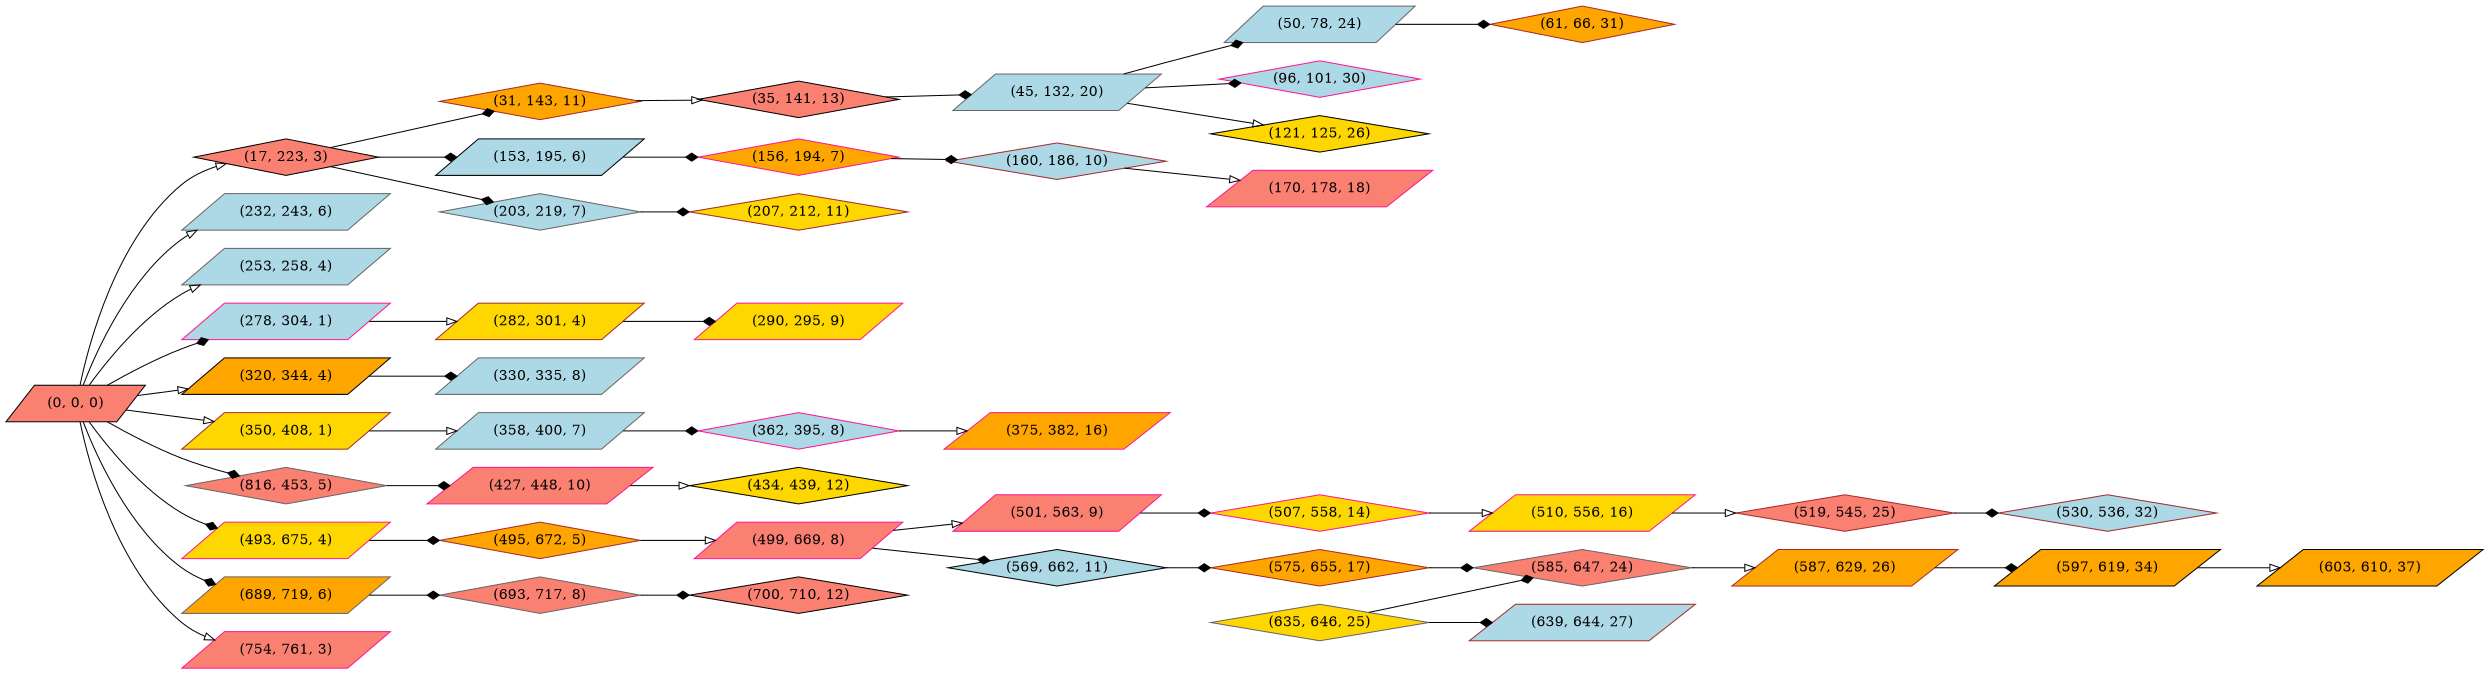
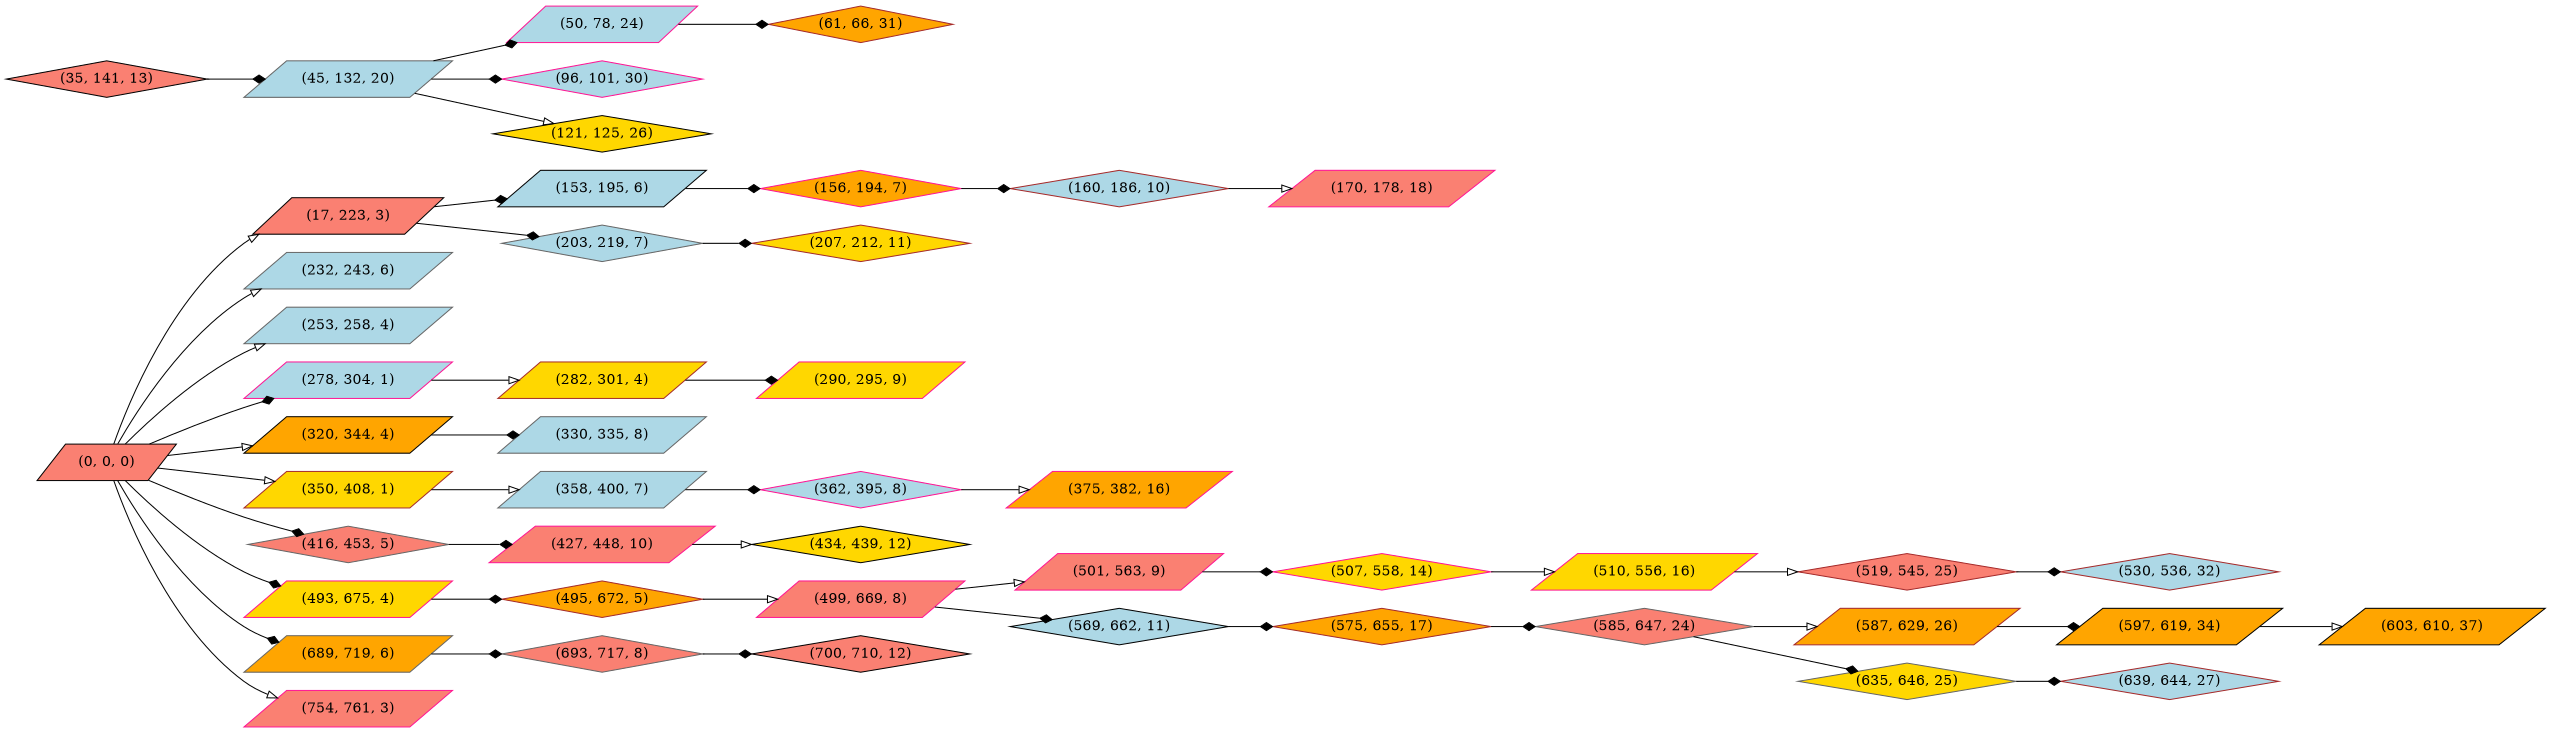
(1320, 24) -> (602, 24)
(540, 101) -> none
(286, 157) -> (348, 216)
(286, 486) -> (348, 544)
(1445, 596) -> (1770, 653)
(1582, 623) -> (2170, 681)
